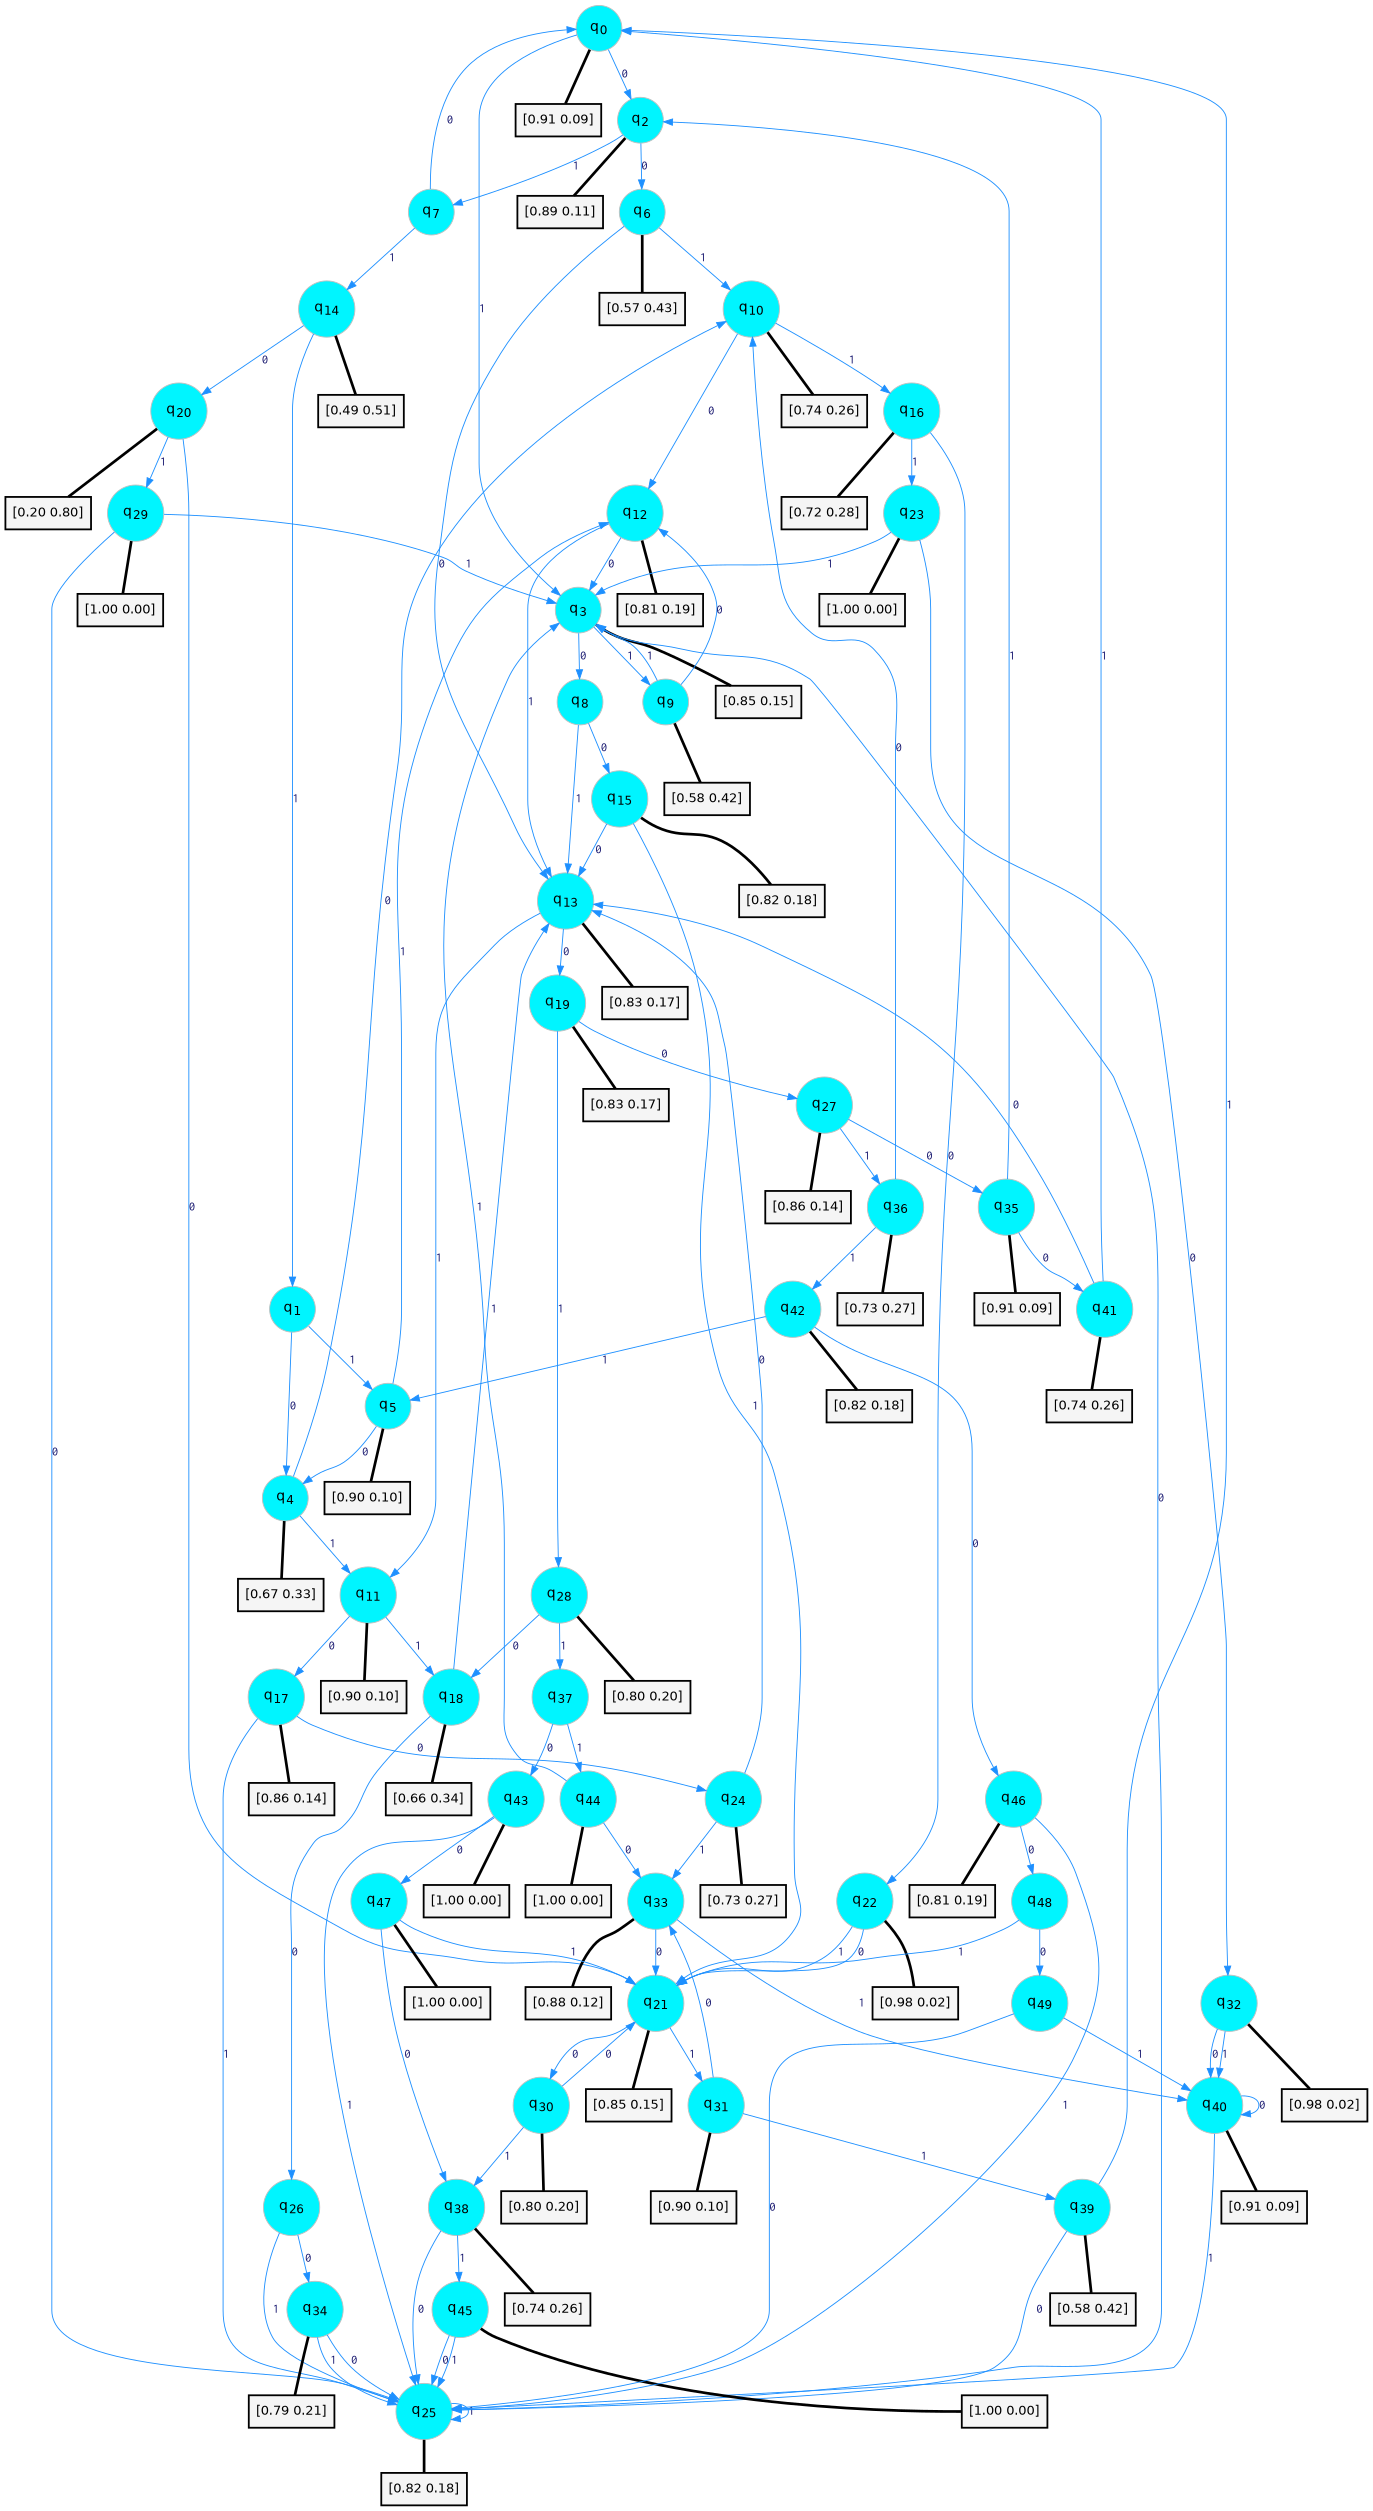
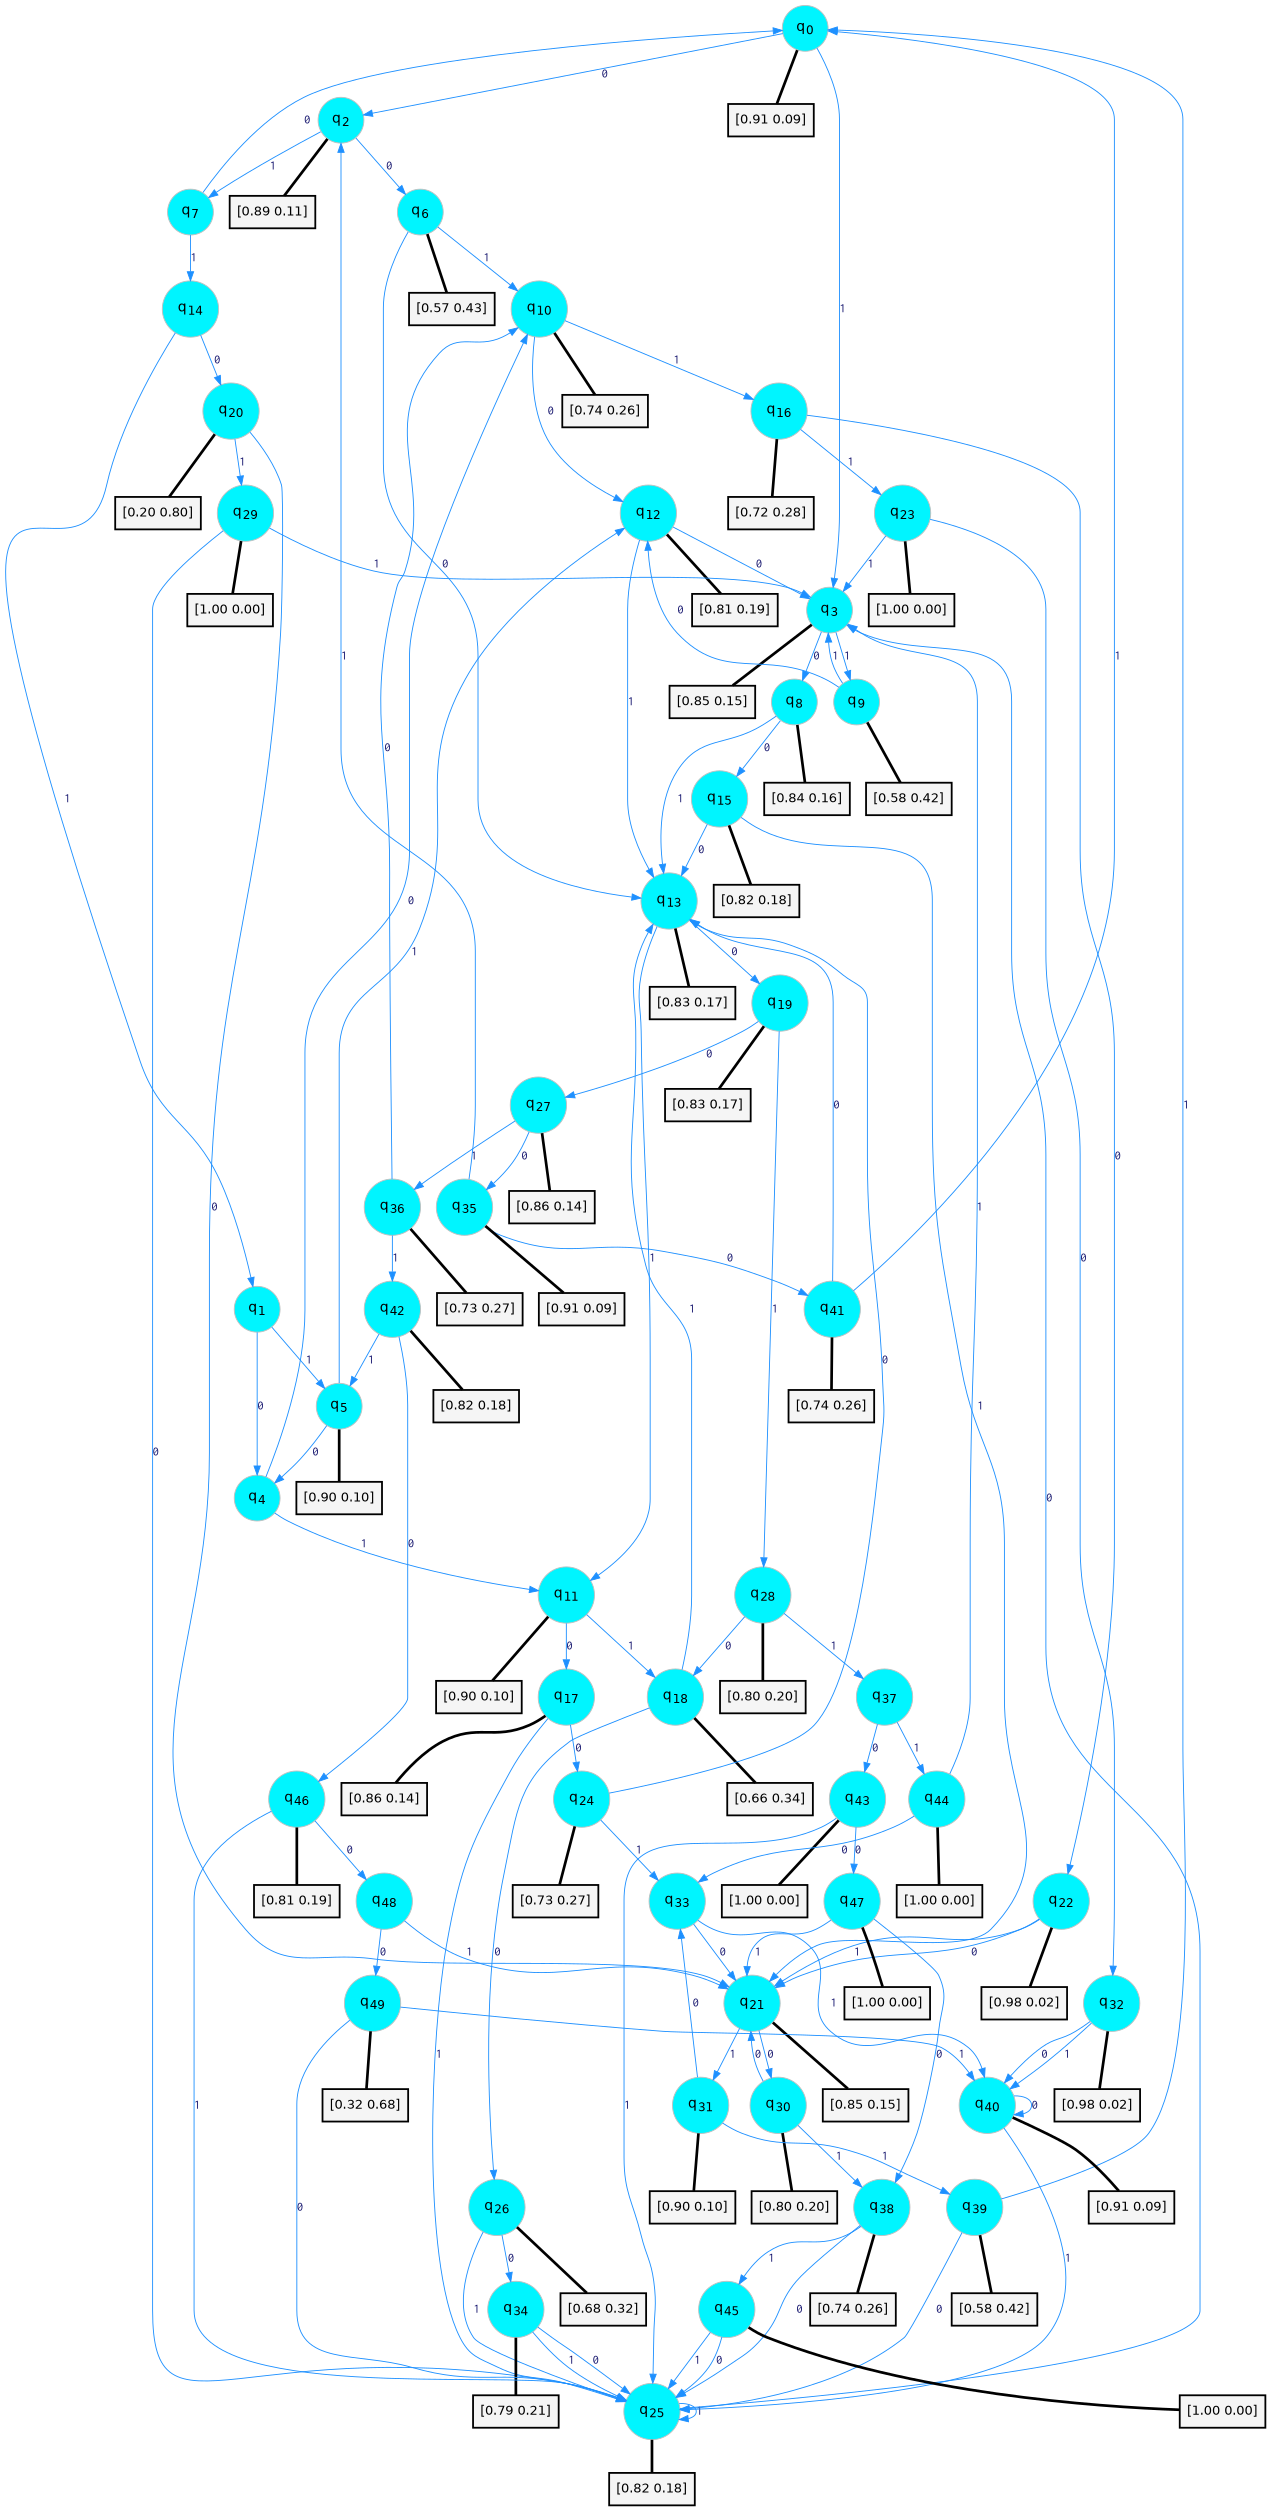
(361, 411) -> none
none -> (807, 799)
(281, 1595) -> none
(568, 2003) -> none
none -> (365, 2105)
none -> (603, 2309)
